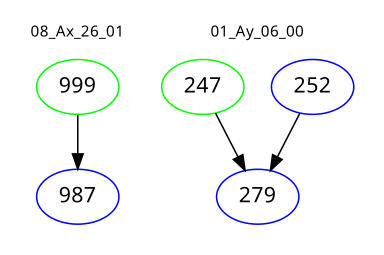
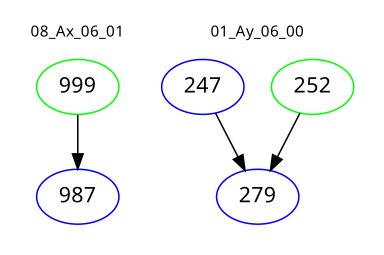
(78, 33) -> (78, 33)
(203, 87) -> (203, 87)
(313, 87) -> (313, 87)
